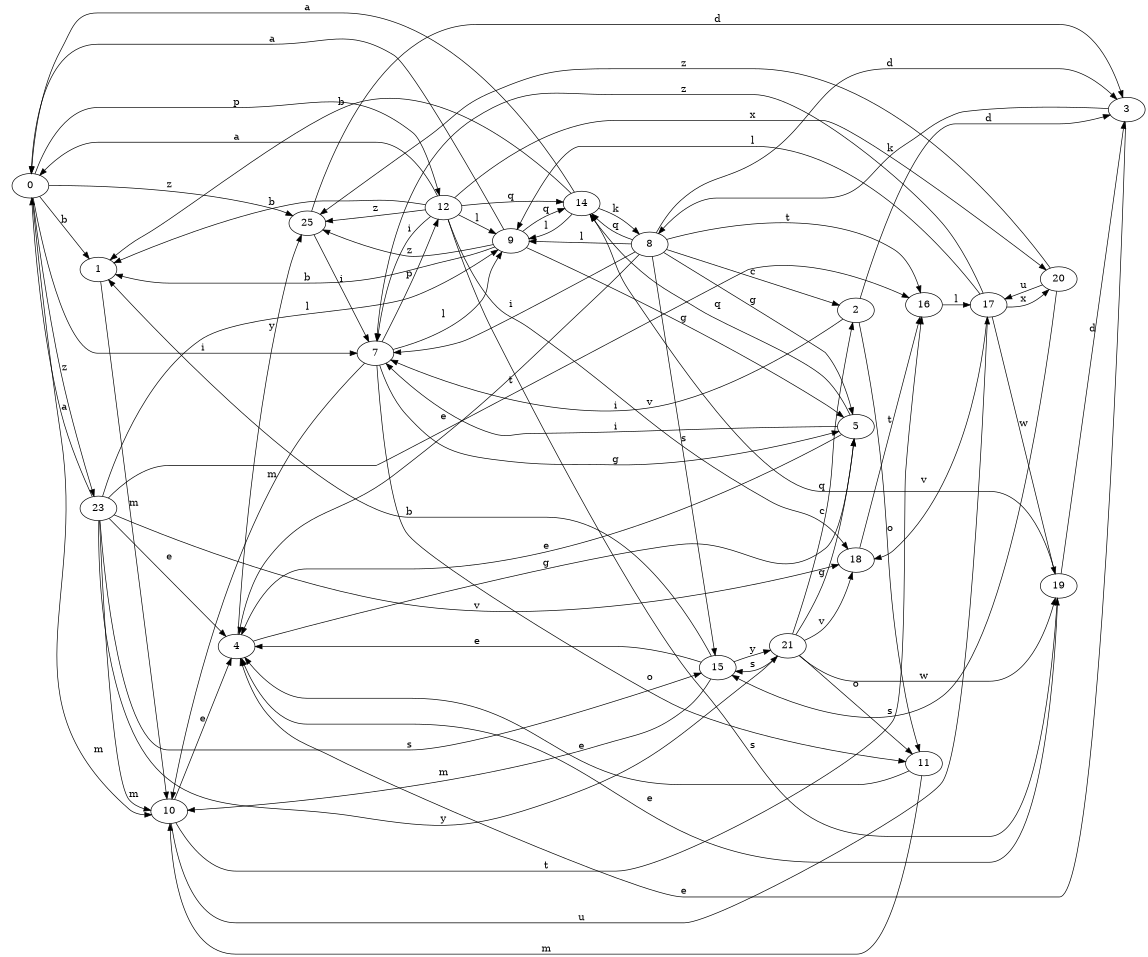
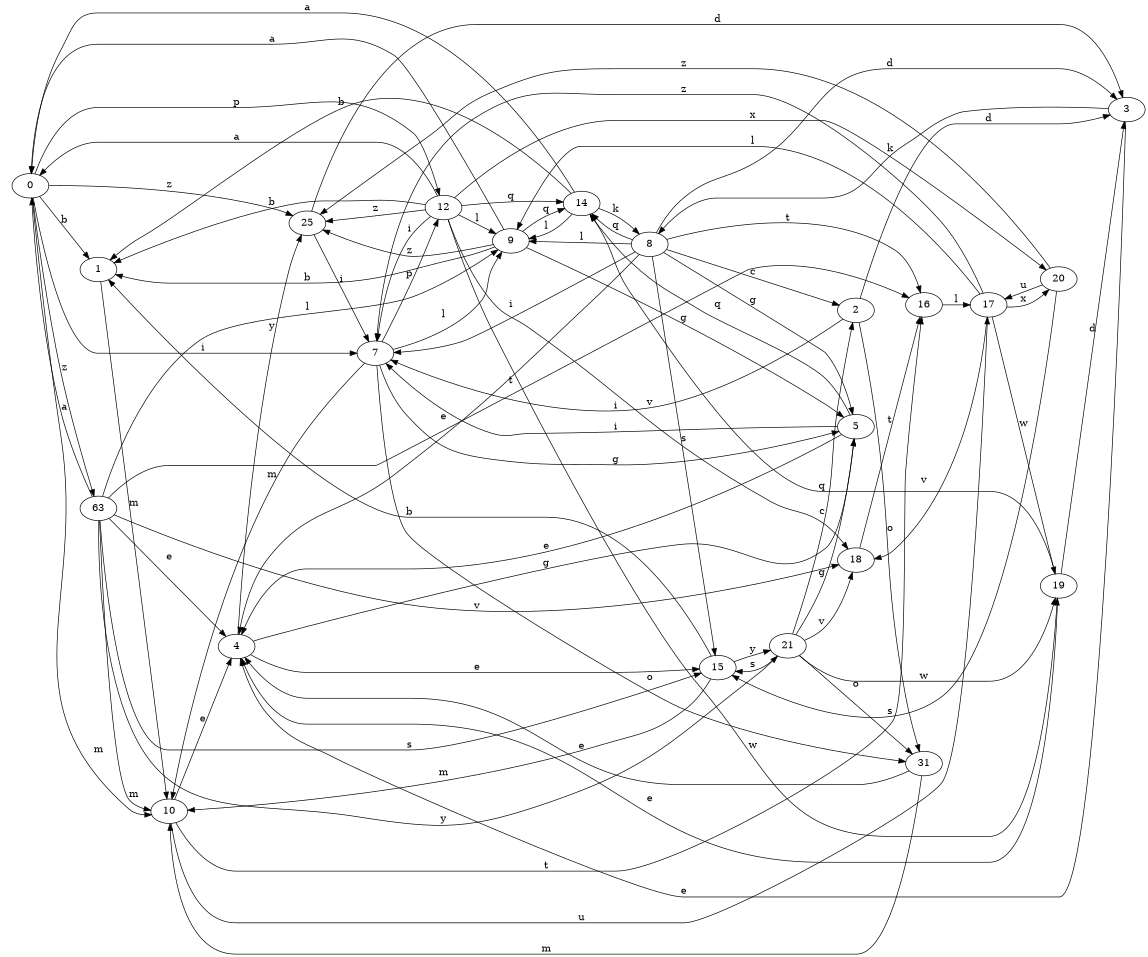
(98, 508) -> (98, 508)
(483, 647) -> (470, 672)
(753, 746) -> (753, 746)
(924, 764) -> (924, 764)
